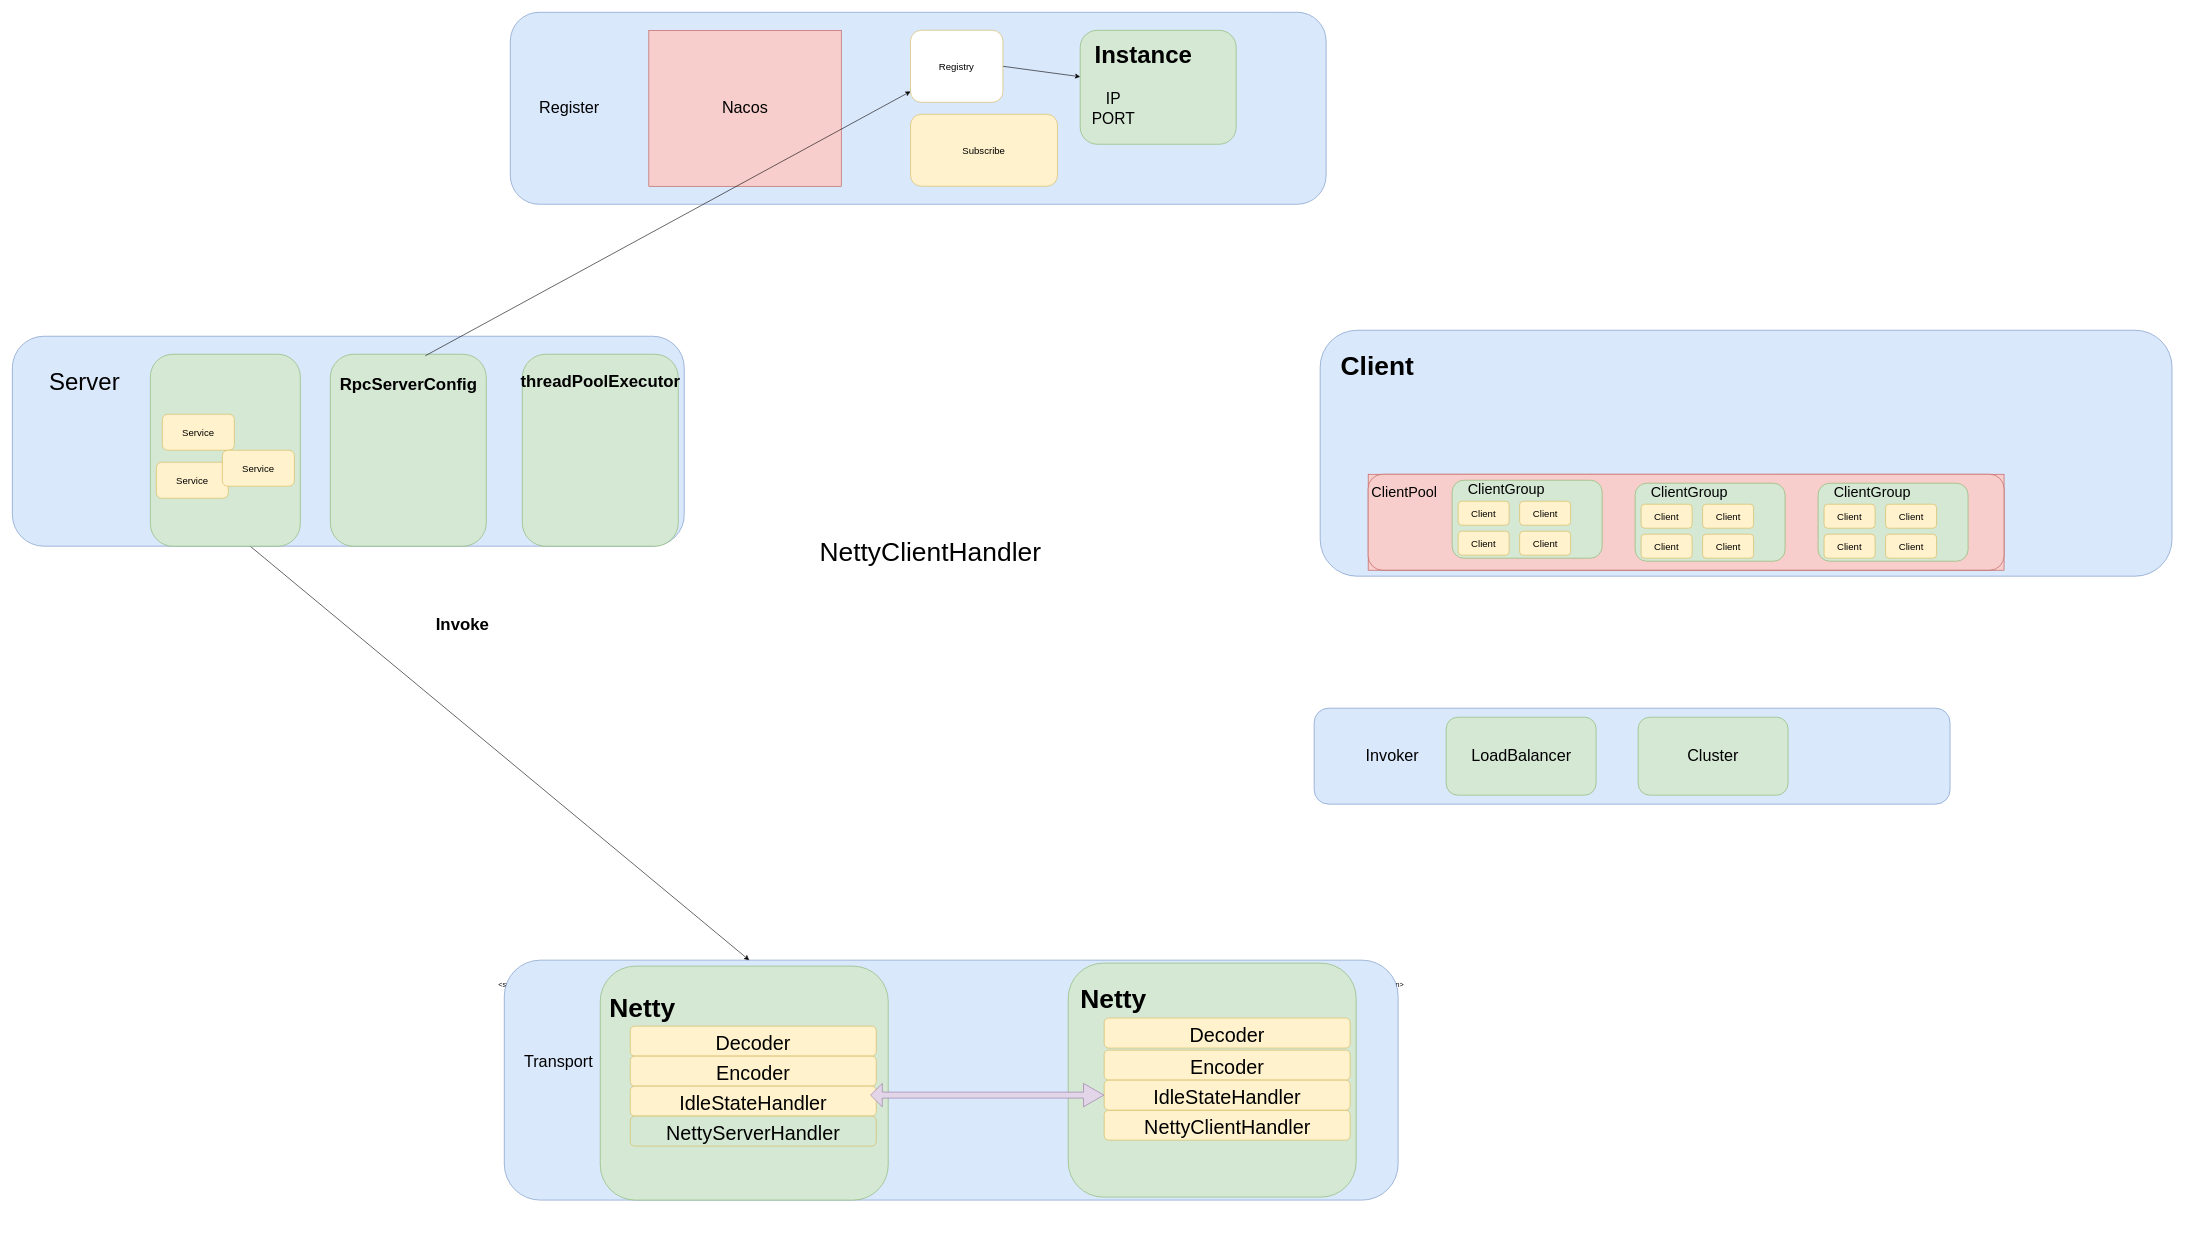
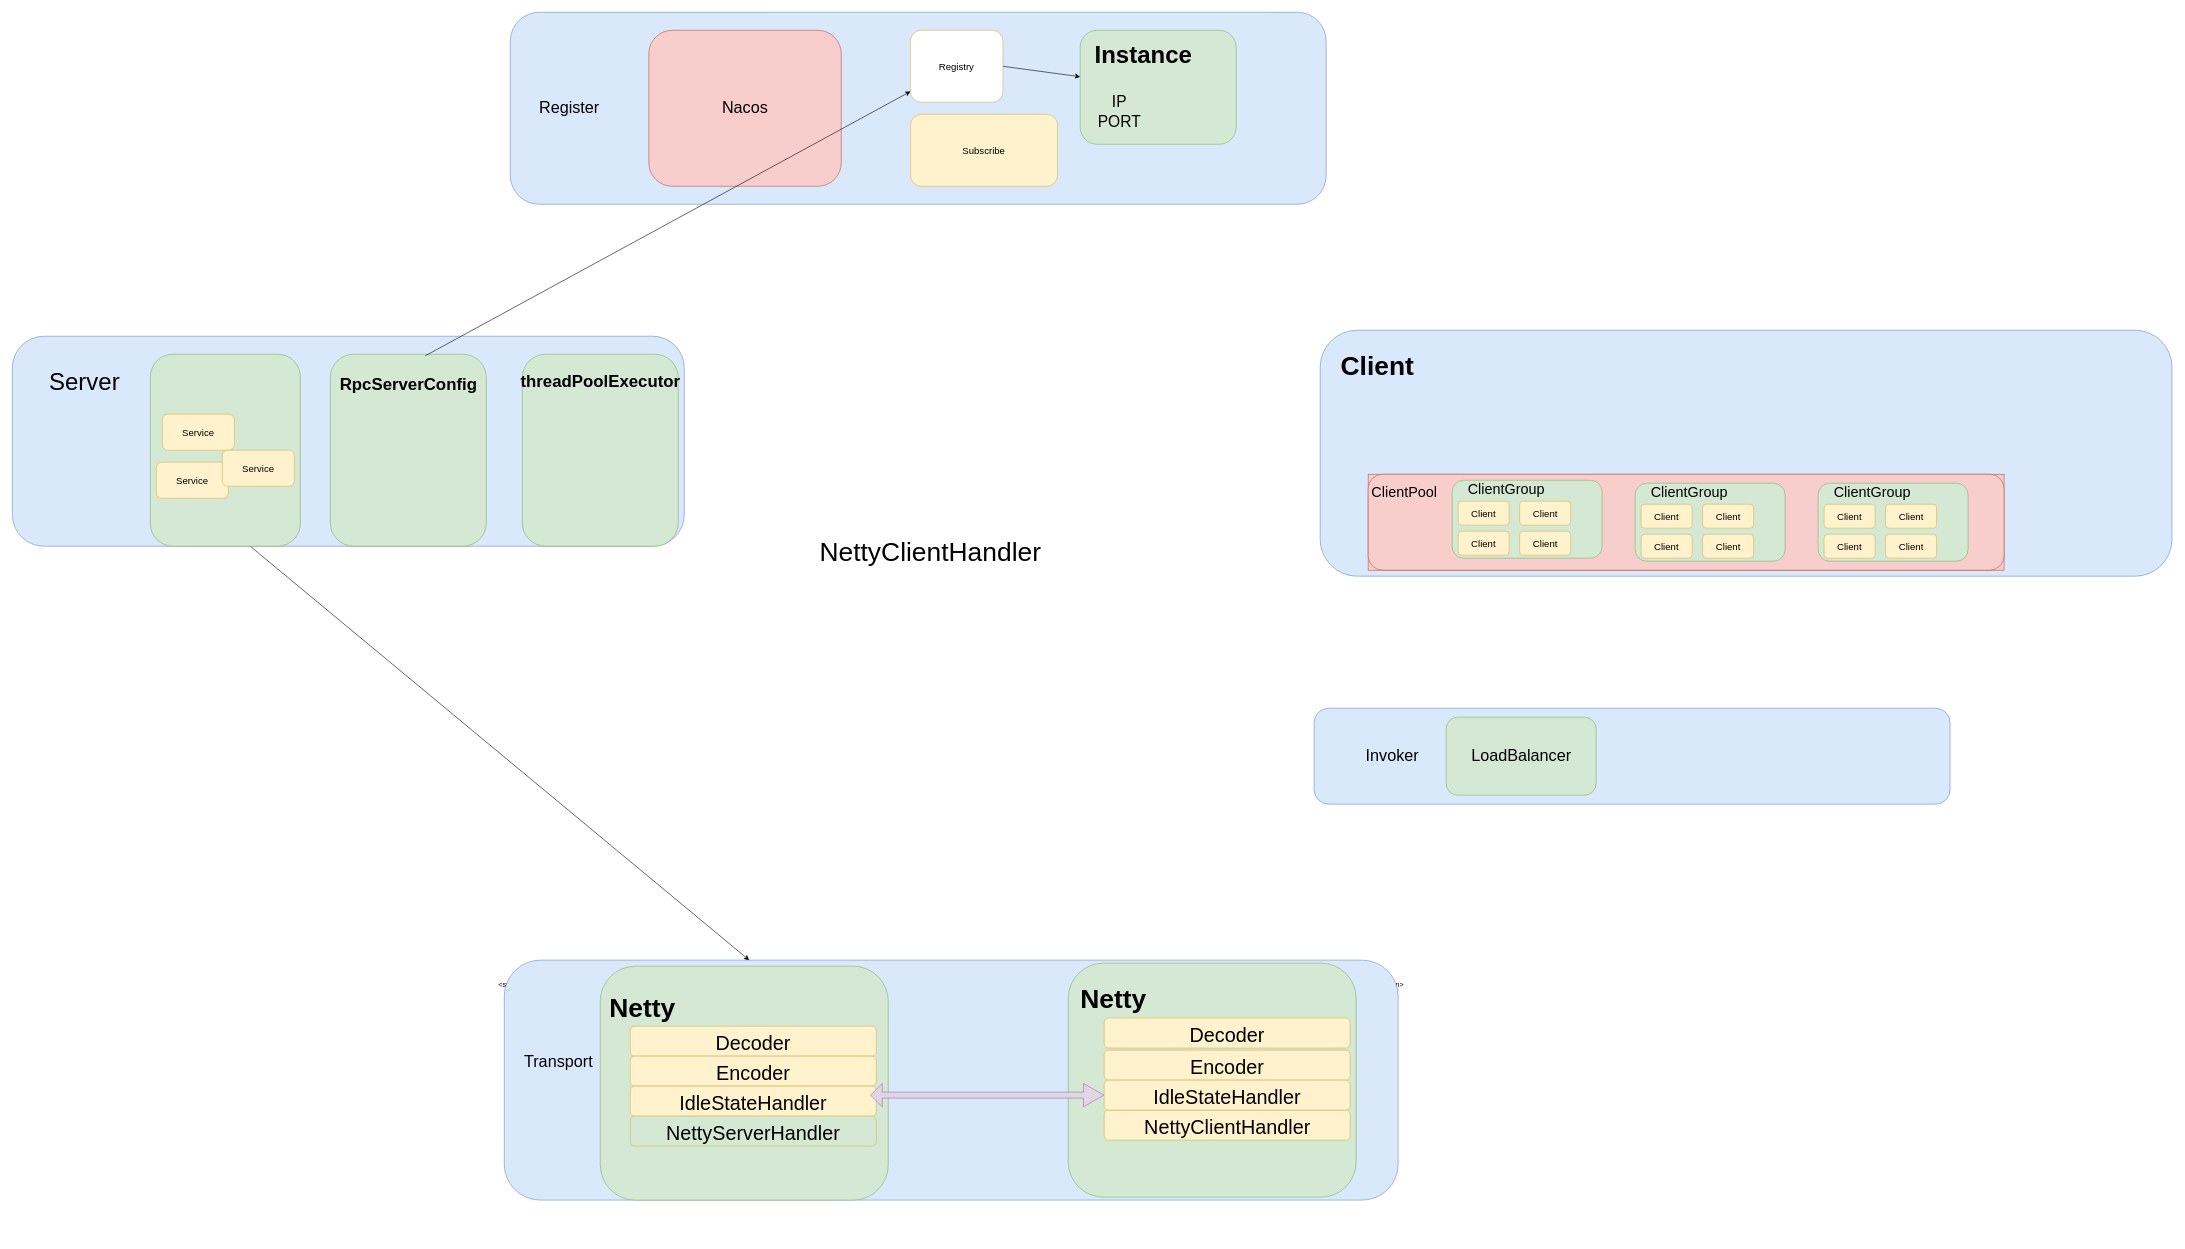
(745, 108) -> (745, 108)
(1113, 108) -> (1119, 111)
(462, 624) -> none
(1713, 756) -> none
